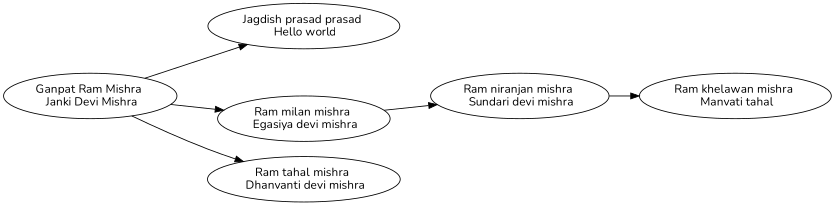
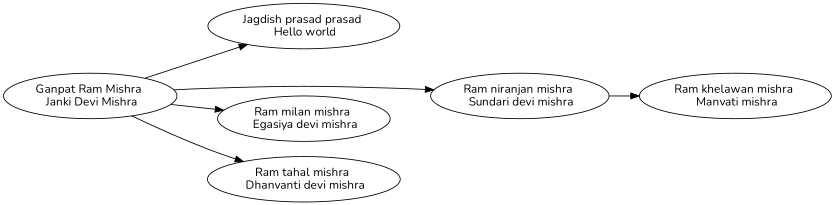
(735, 96) -> (735, 96)
(406, 108) -> (300, 86)
